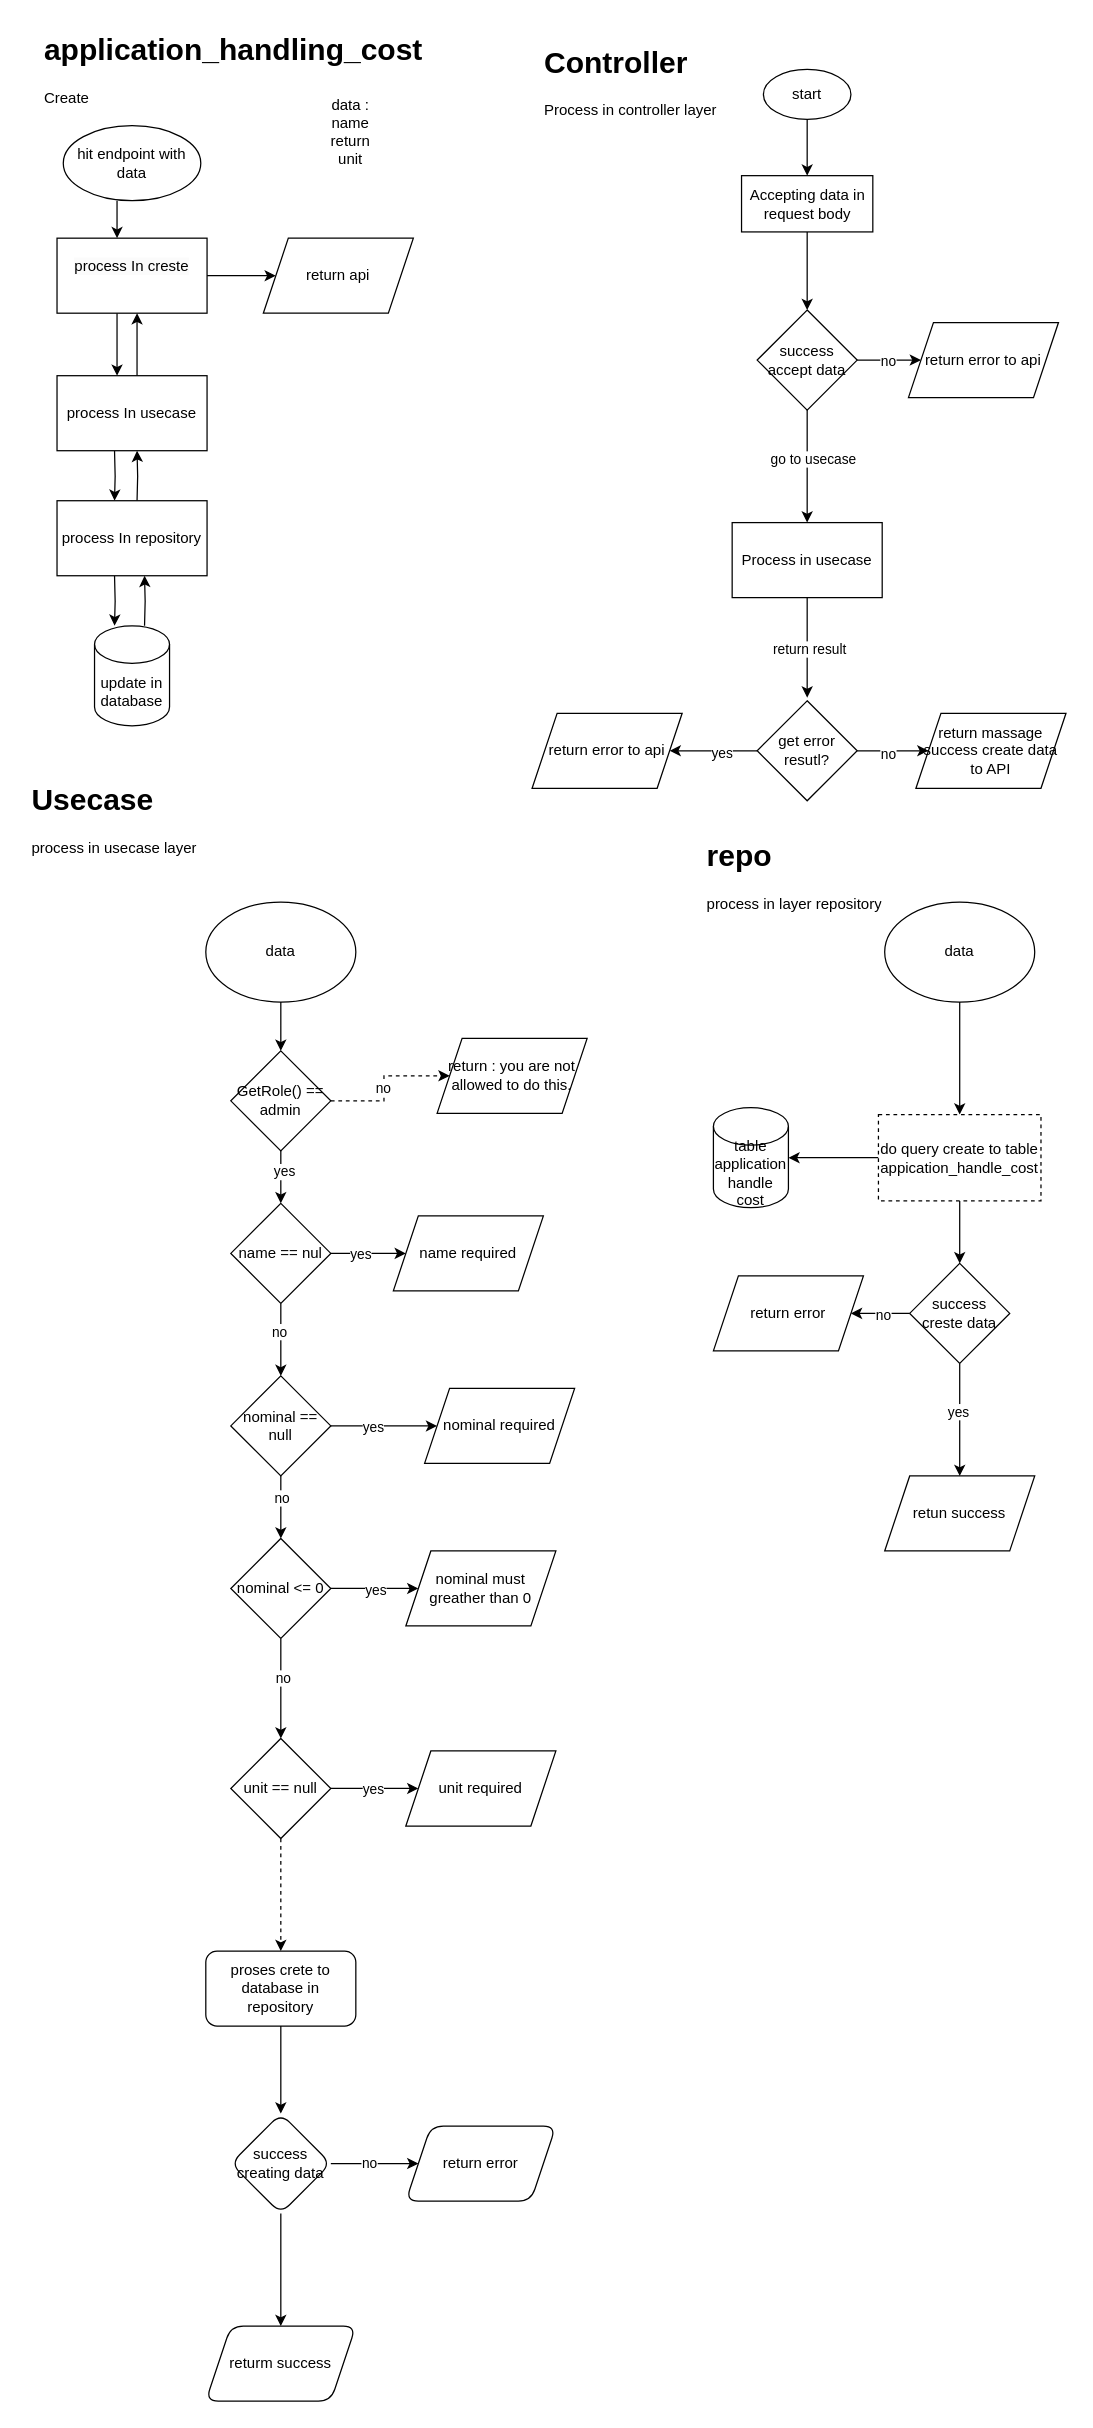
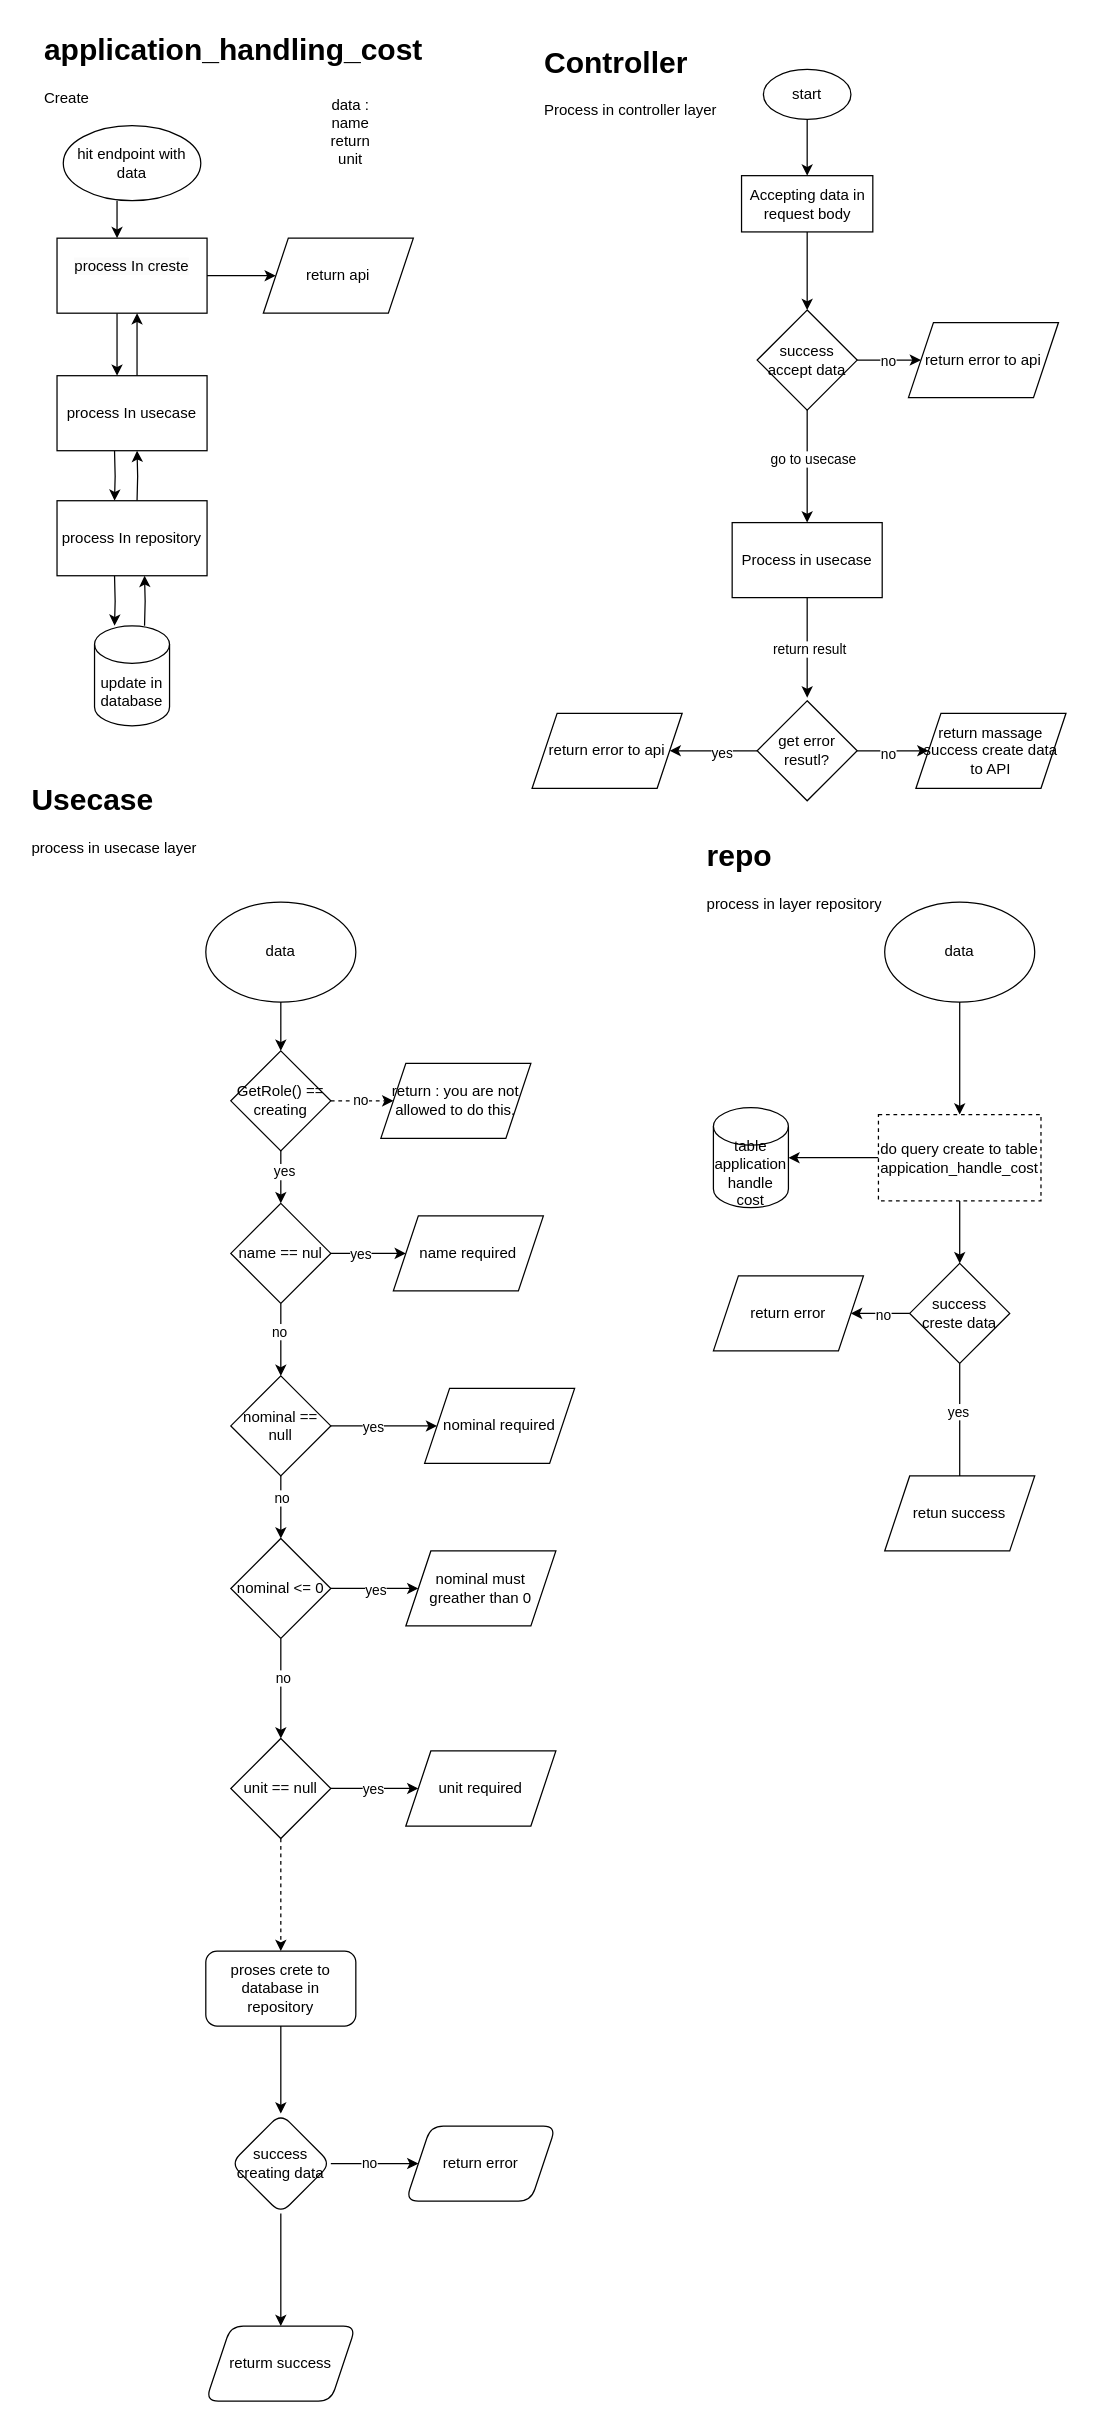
(512, 1076) -> (456, 1101)
(281, 1101) -> (281, 1101)
(959, 1466) -> (959, 1469)
